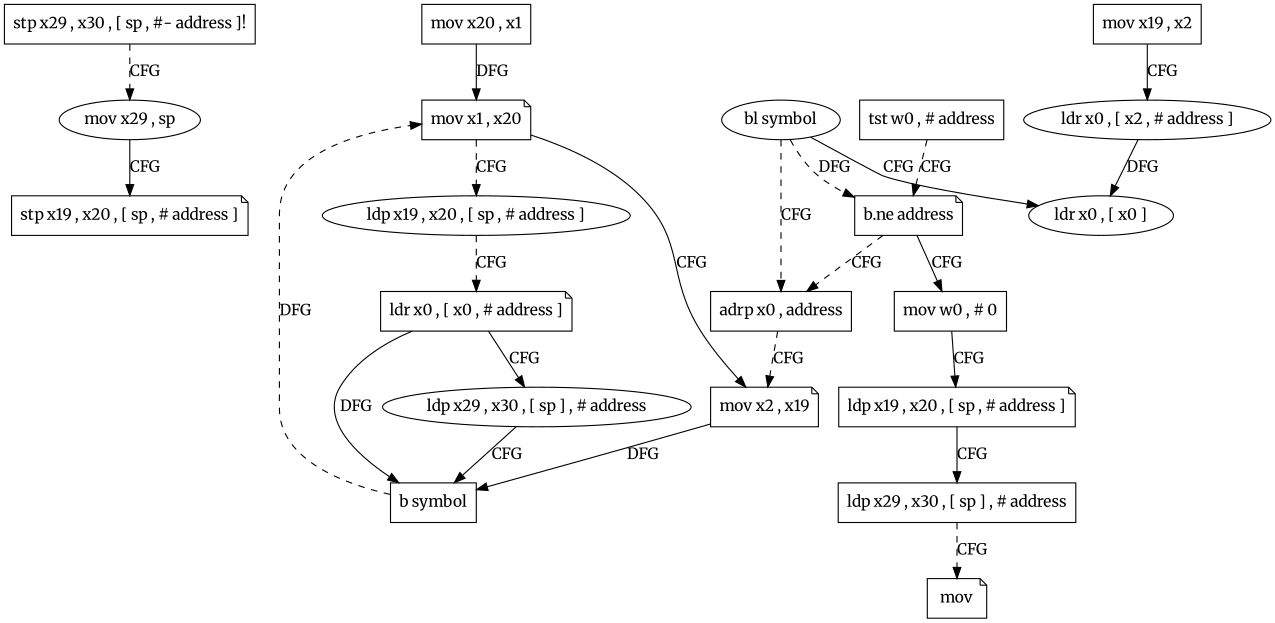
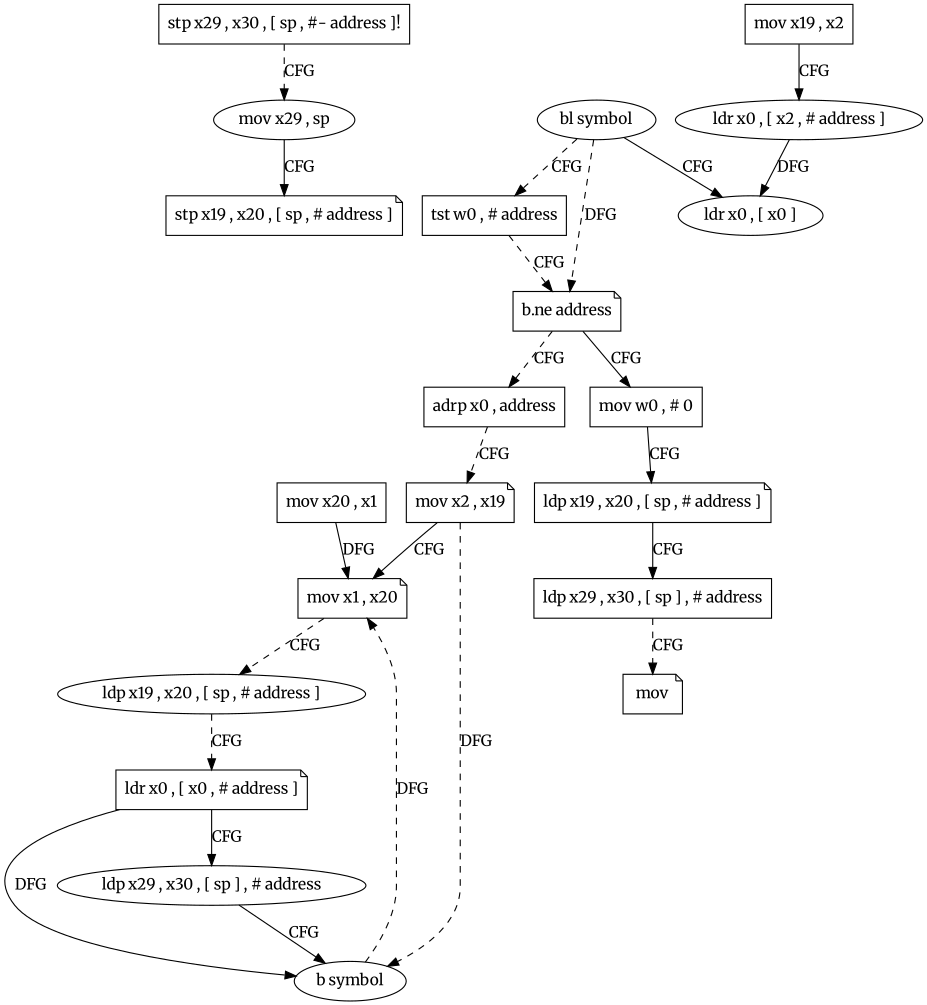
(781, 210) -> (550, 163)
(665, 230) -> (409, 547)
(599, 456) -> (460, 756)
(433, 503) -> (350, 981)
